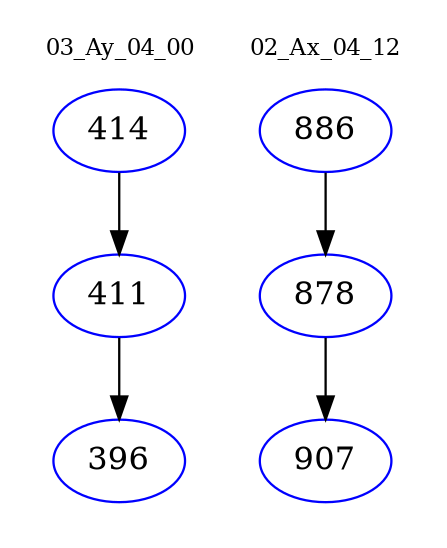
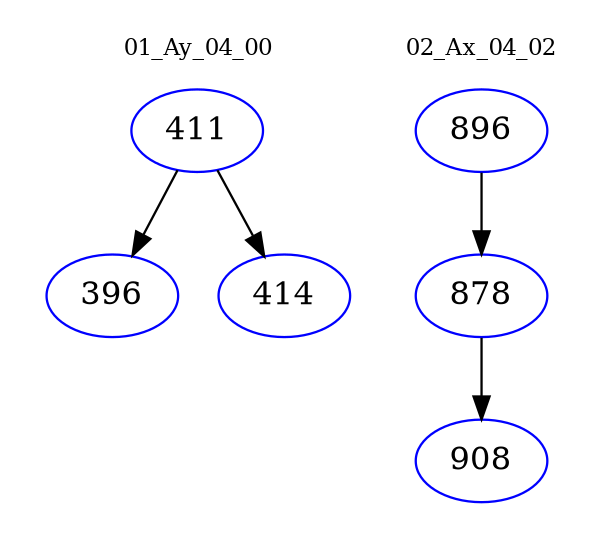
(120, 49) -> (198, 49)
(326, 49) -> (482, 49)
(326, 131) -> (482, 131)
(119, 202) -> (235, 203)
(326, 461) -> (482, 461)
